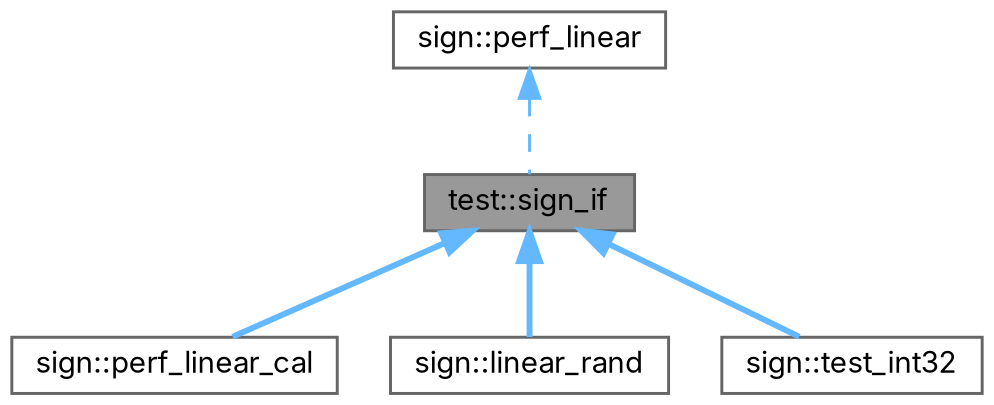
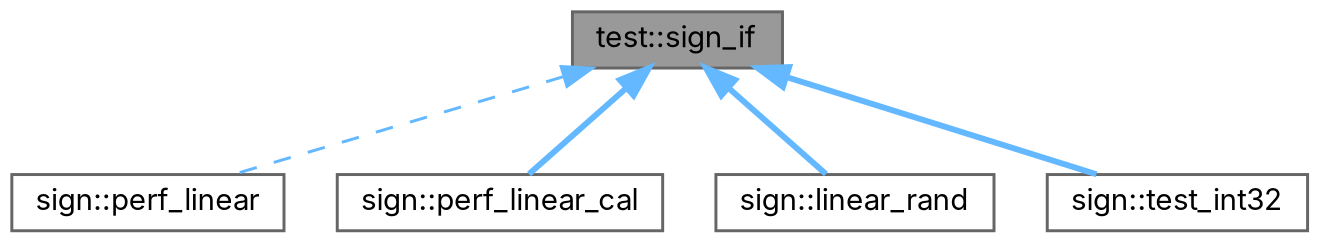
(530, 136) -> (398, 126)
